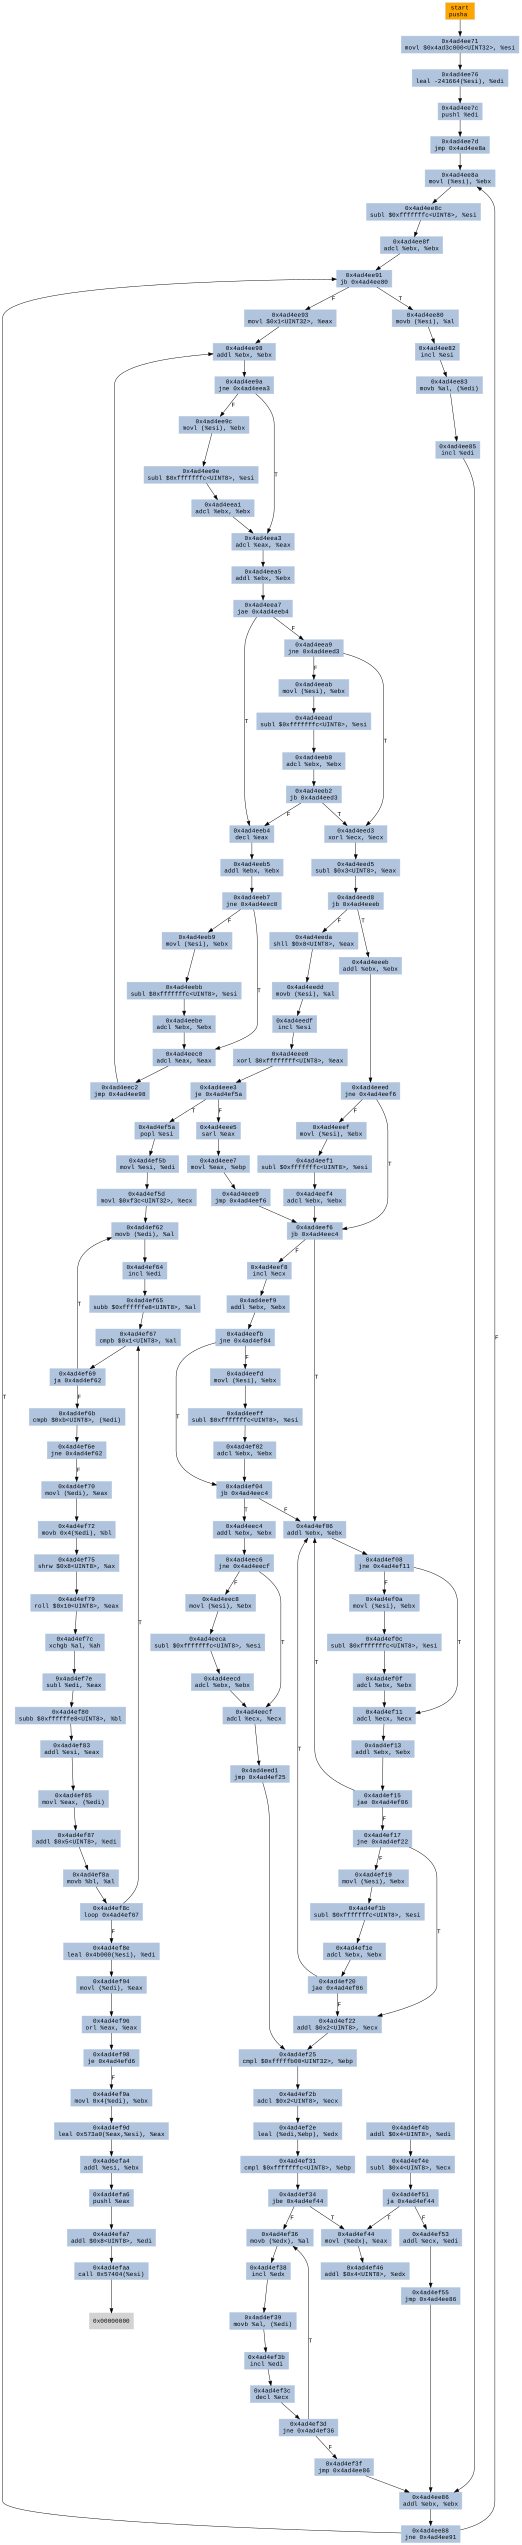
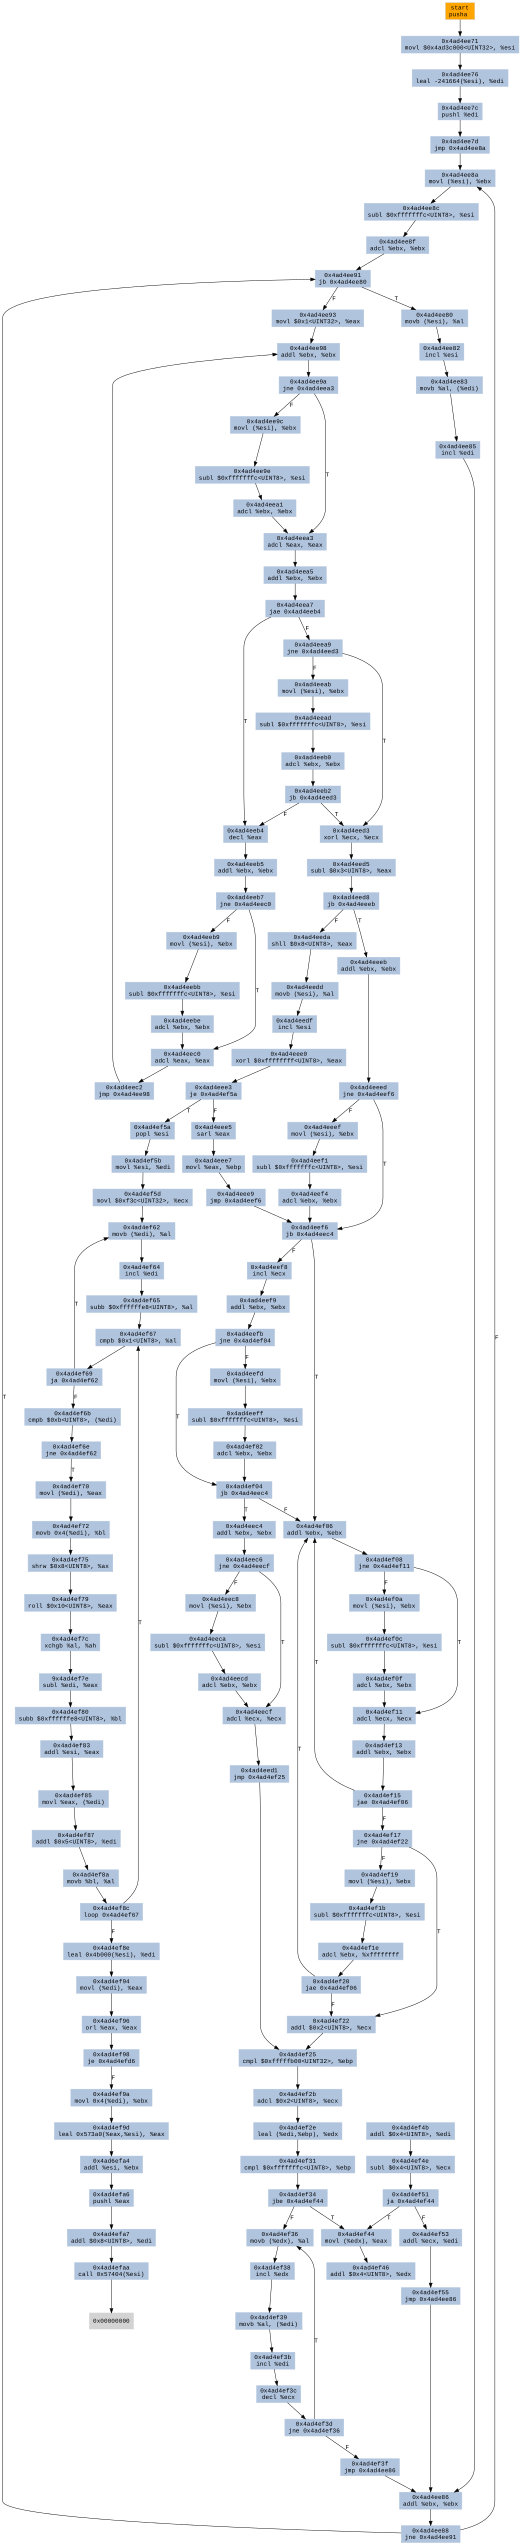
(79, 1470) -> (73, 1470)
(354, 1951) -> (361, 1951)
